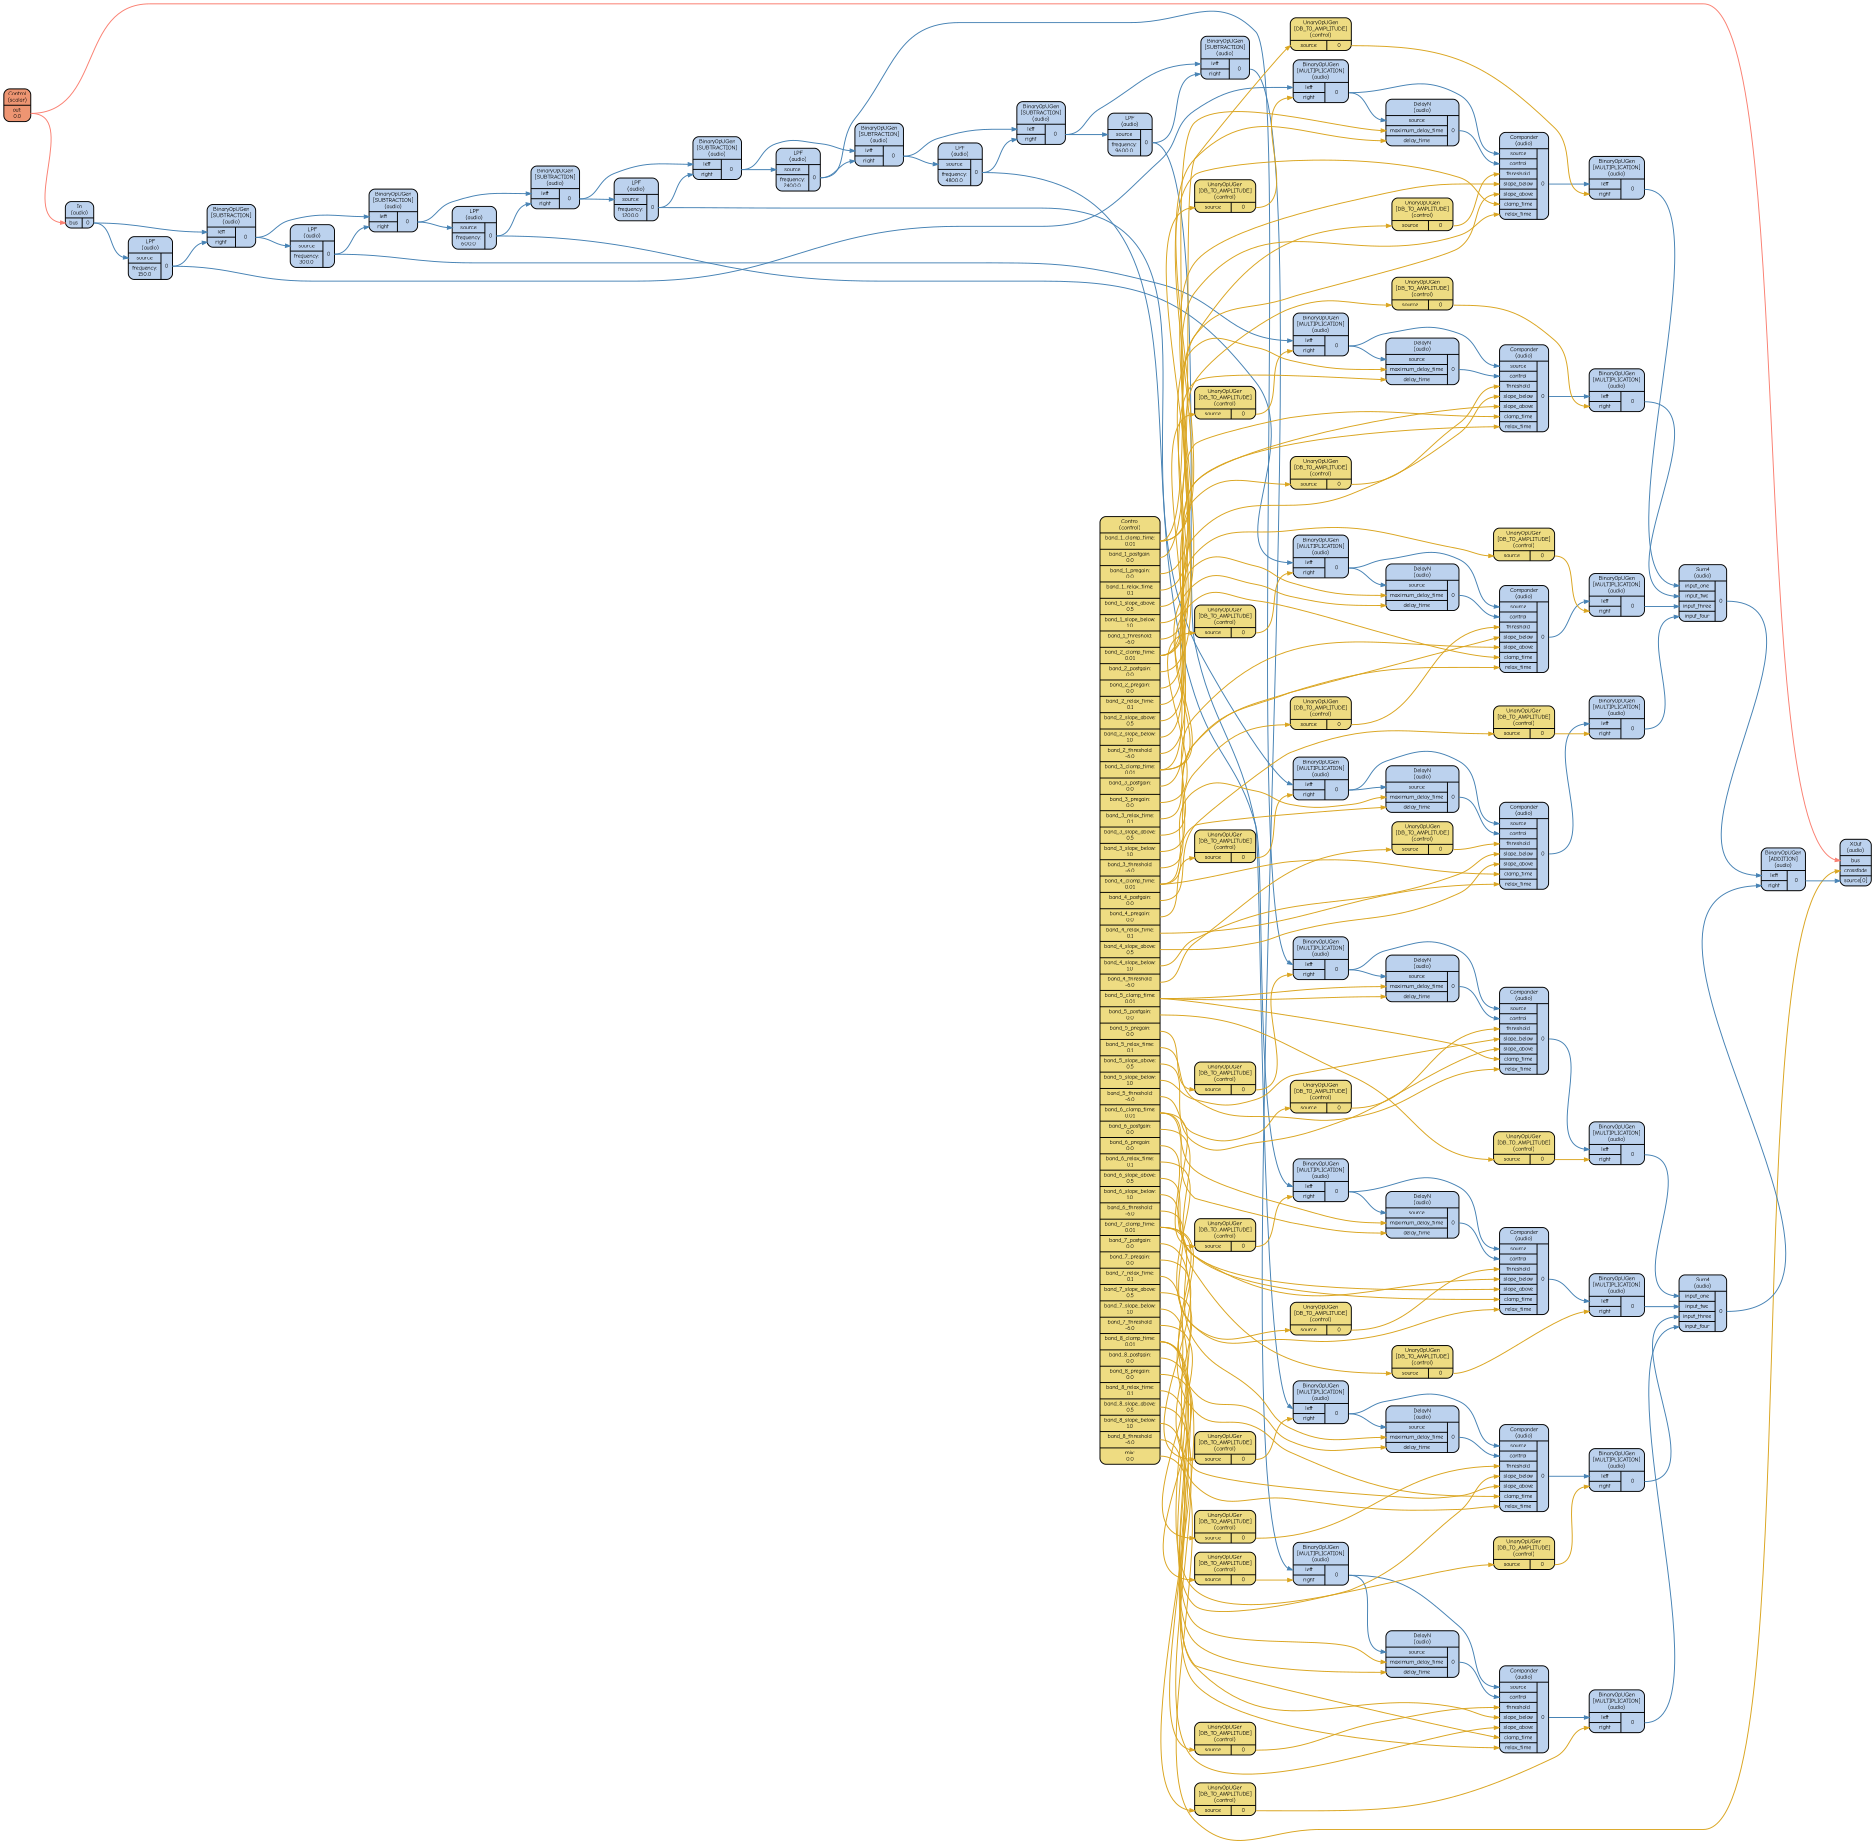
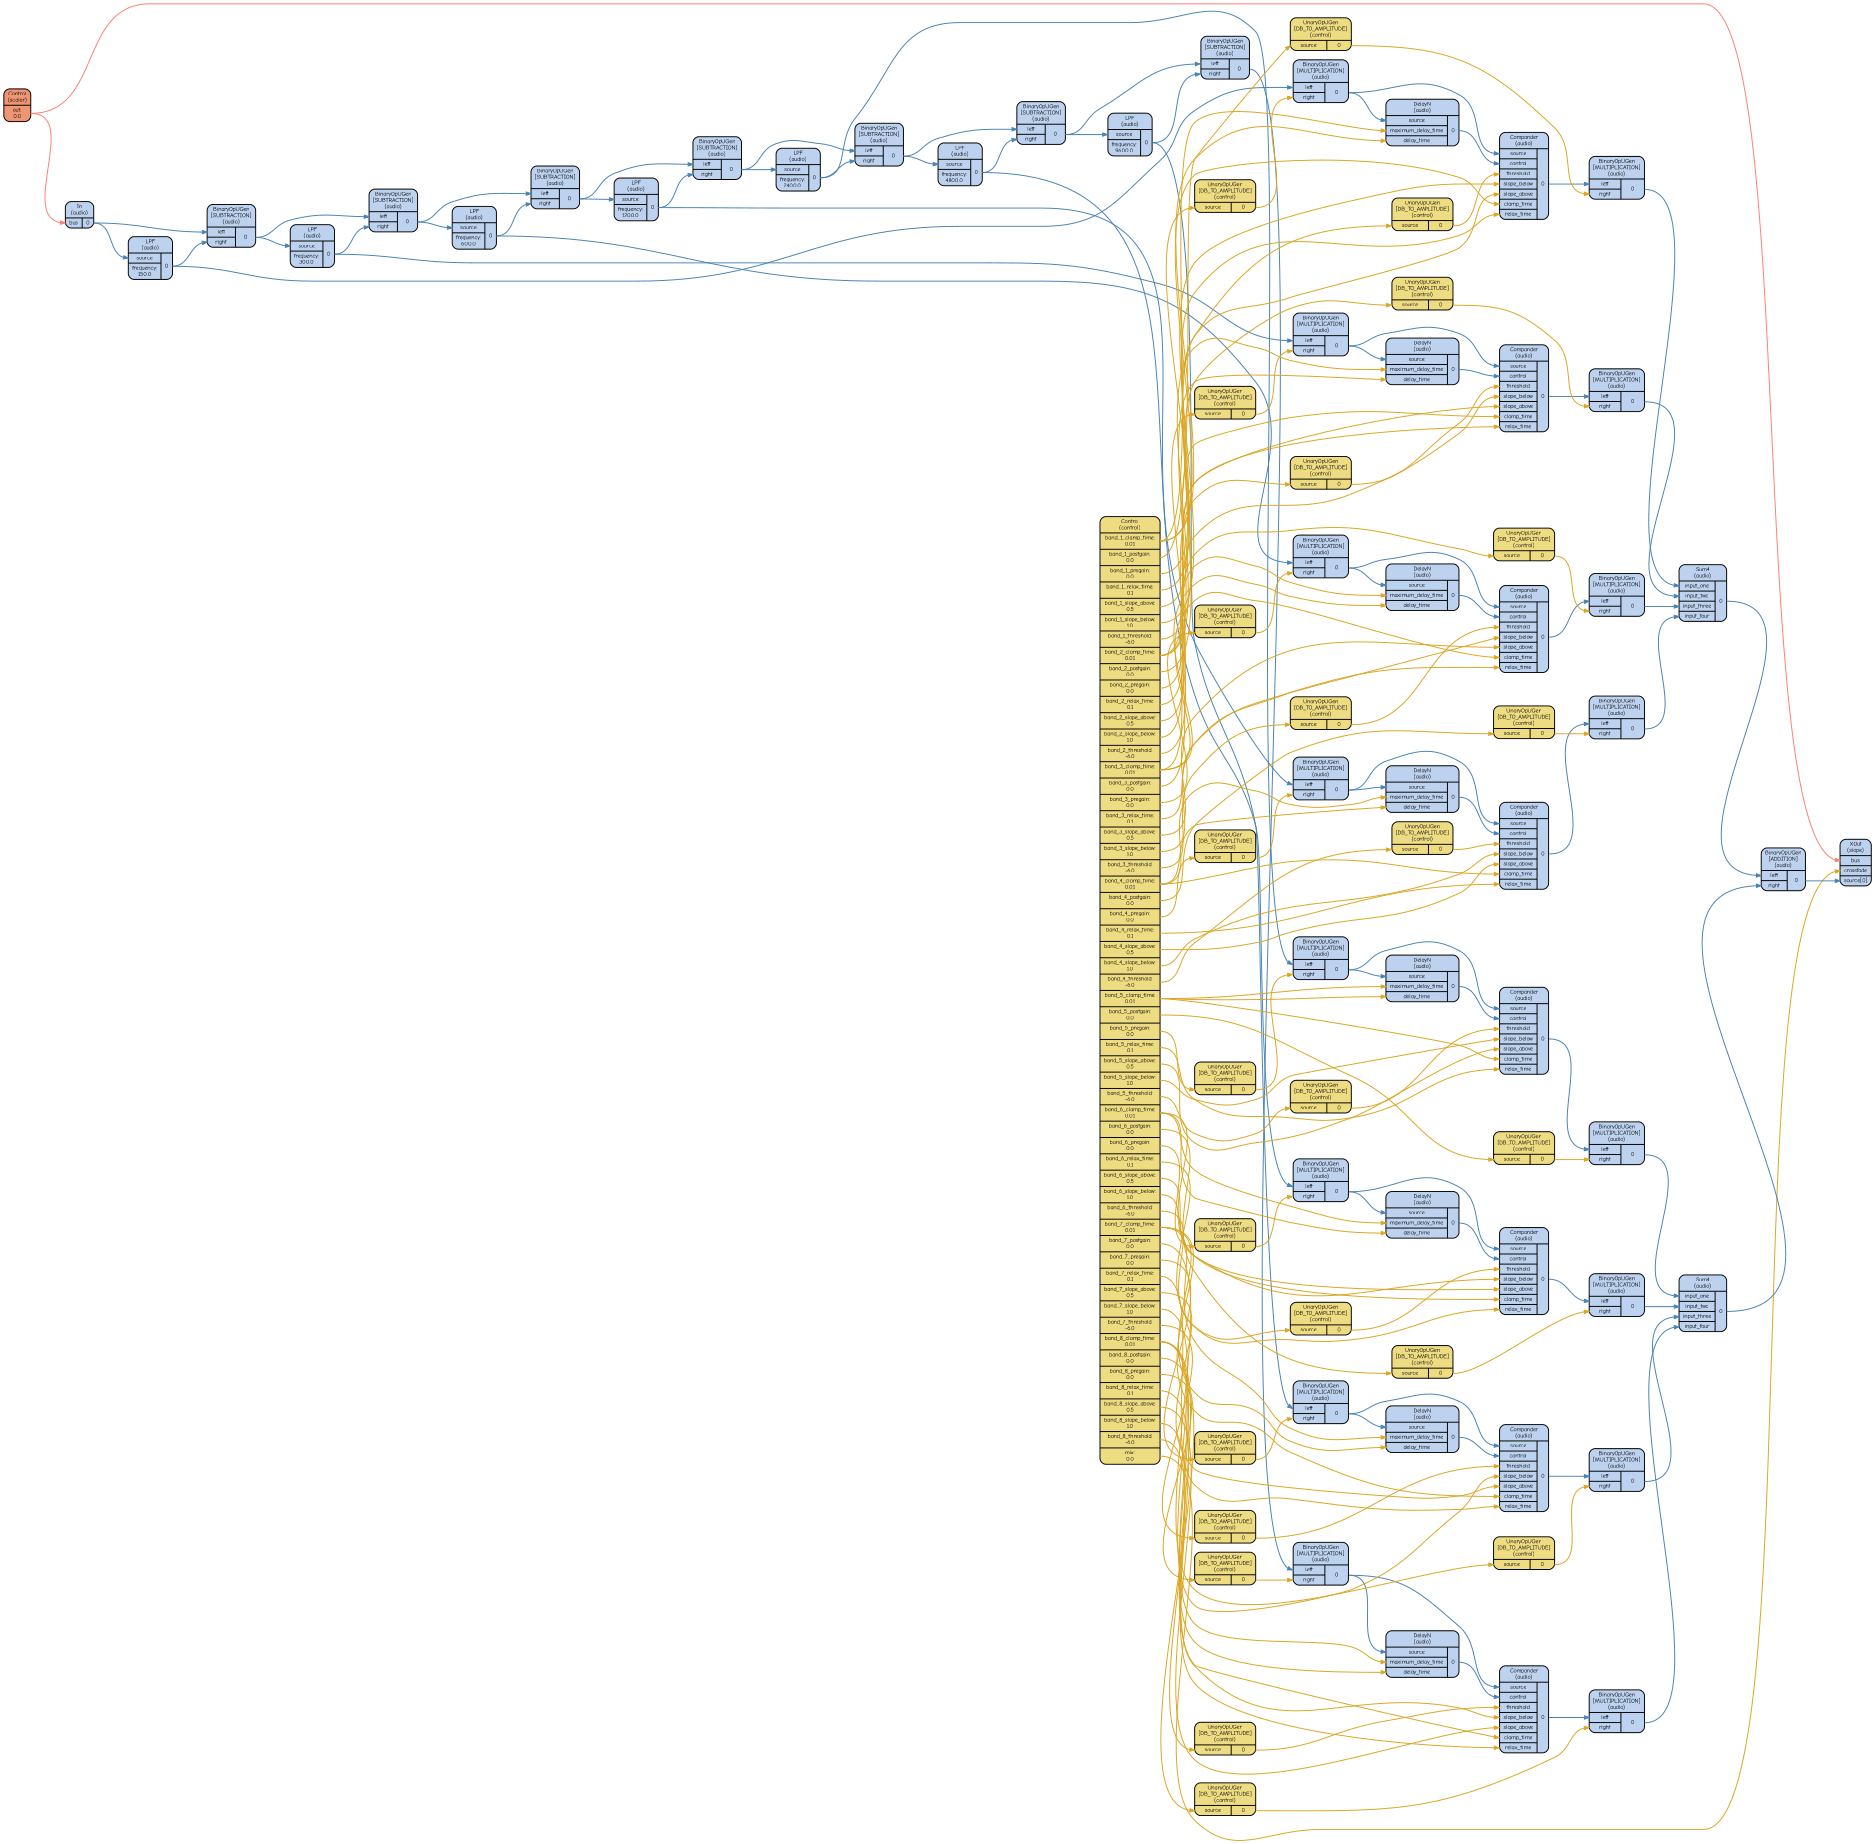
(1856, 850) -> (1856, 850)
